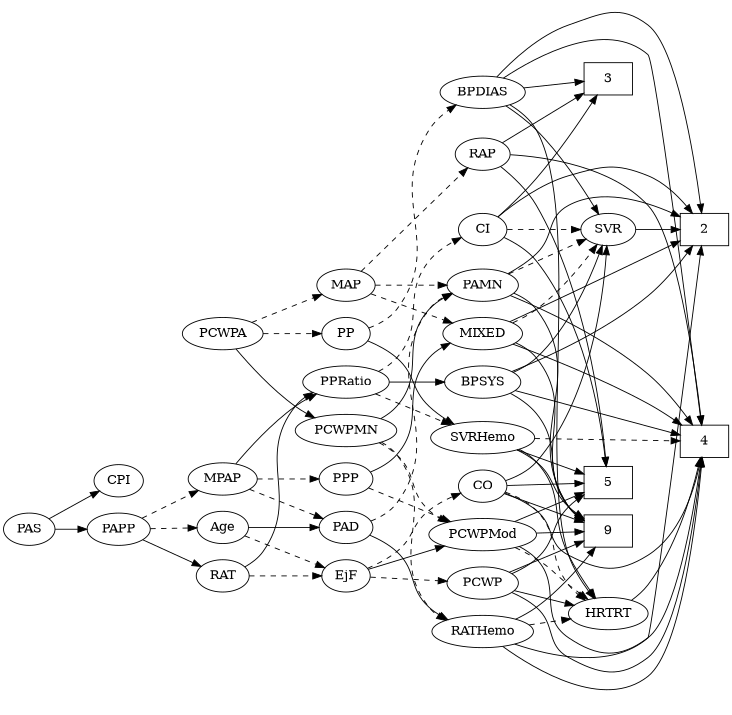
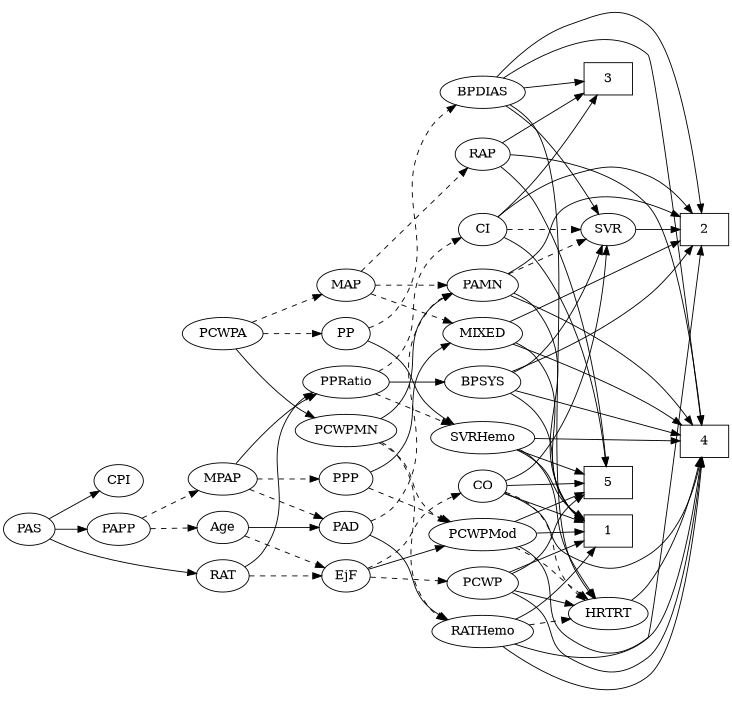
(575, 273) -> none
(596, 440) -> (596, 440)
(608, 531) -> (608, 531)
(168, 551) -> (117, 561)
